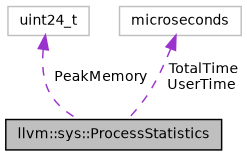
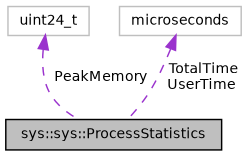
(114, 135) -> (114, 135)
